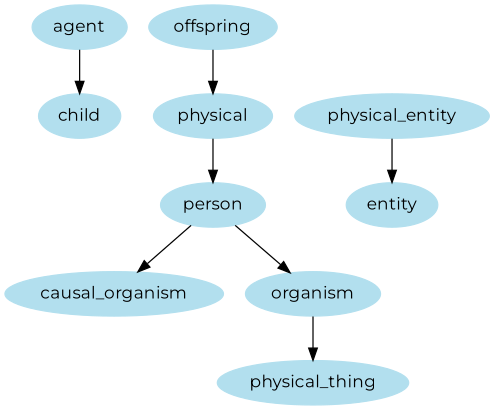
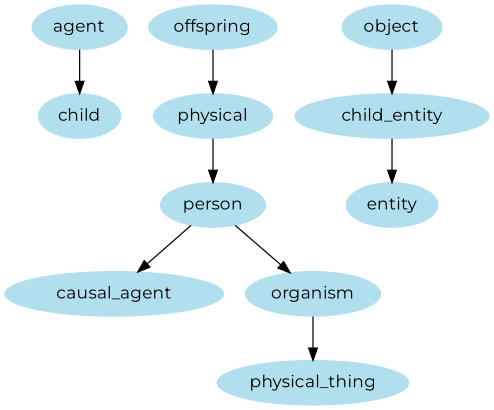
none -> (392, 27)
(392, 116) -> (392, 116)
(114, 294) -> (114, 294)
